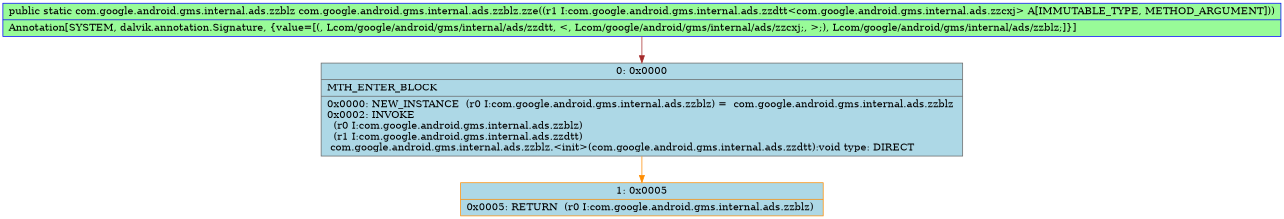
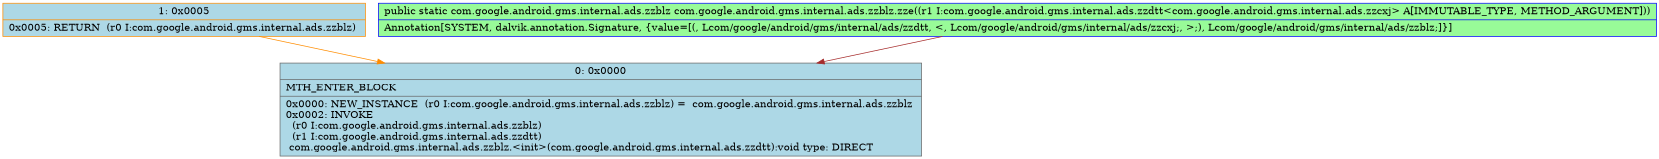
(642, 166) -> (318, 49)
